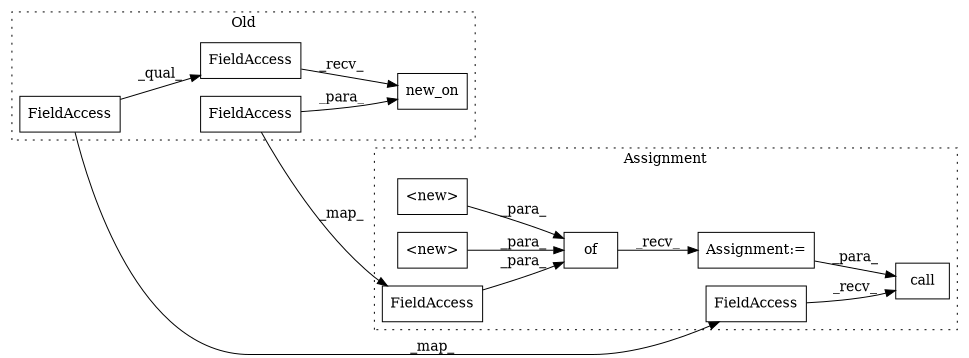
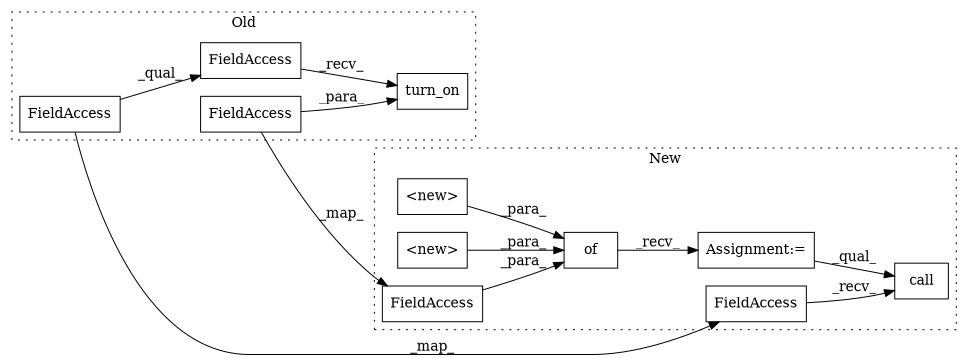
(432, 91) -> (432, 91)
(666, 159) -> (665, 159)
(855, 258) -> (855, 258)
